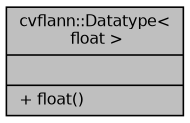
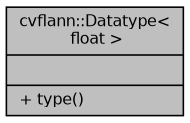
(52, 100) -> (52, 100)
